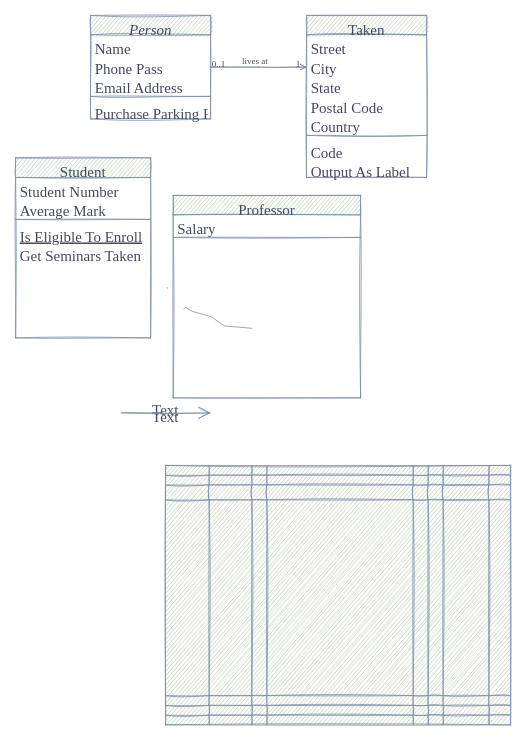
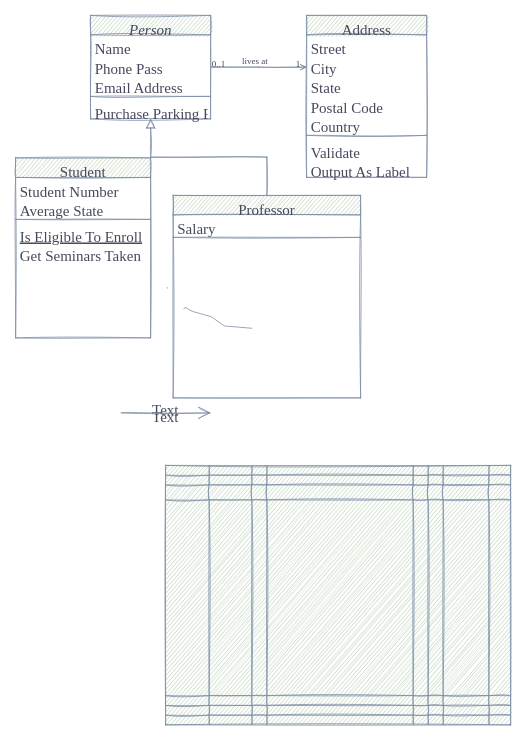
(366, 30) -> (366, 30)
(327, 153) -> (340, 153)
none -> (213, 157)
(68, 211) -> (72, 211)
